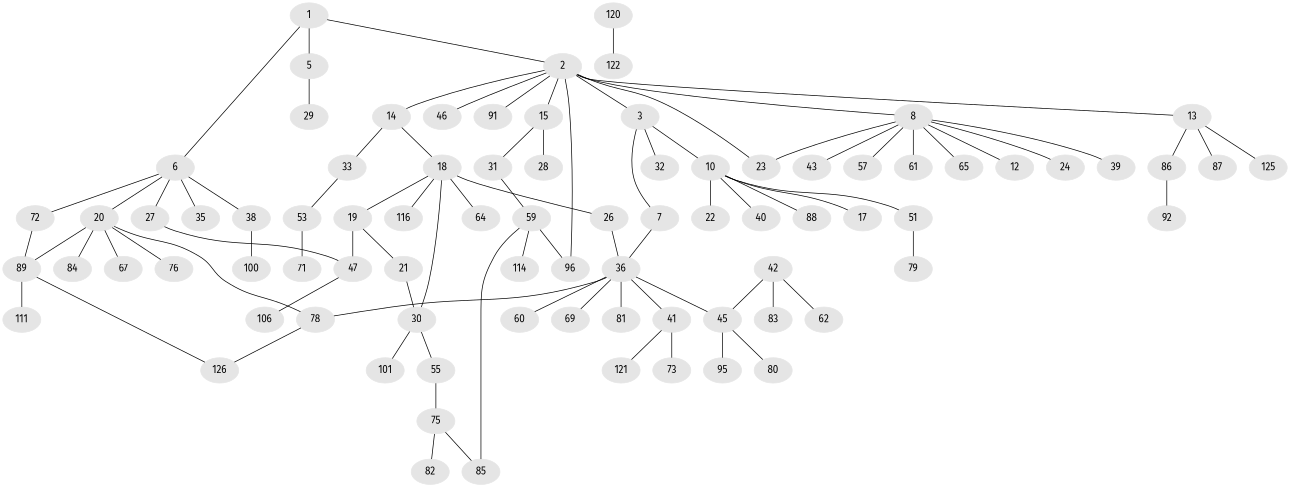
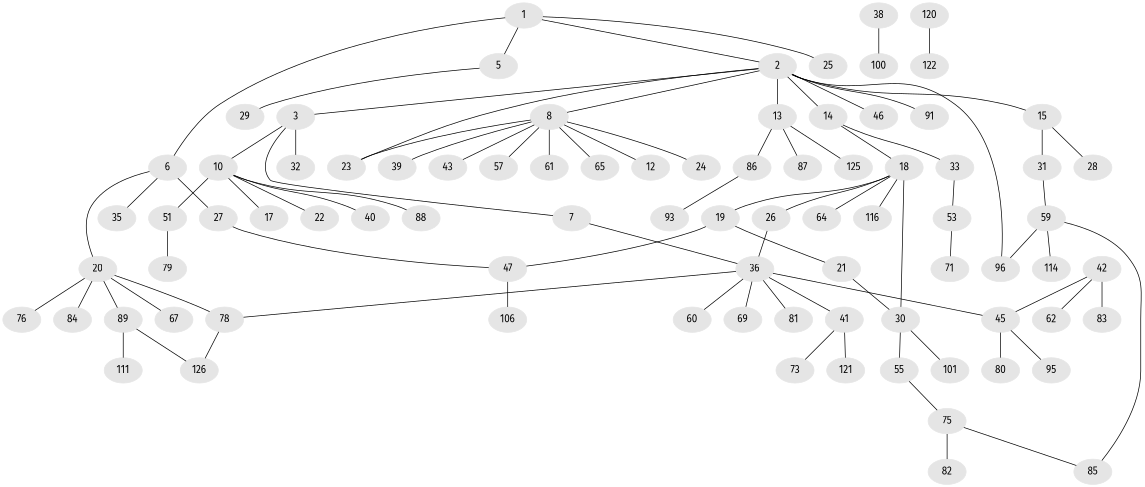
none -> (828, 66)
(213, 193) -> none
(35, 218) -> none
(1167, 218) -> (670, 218)
